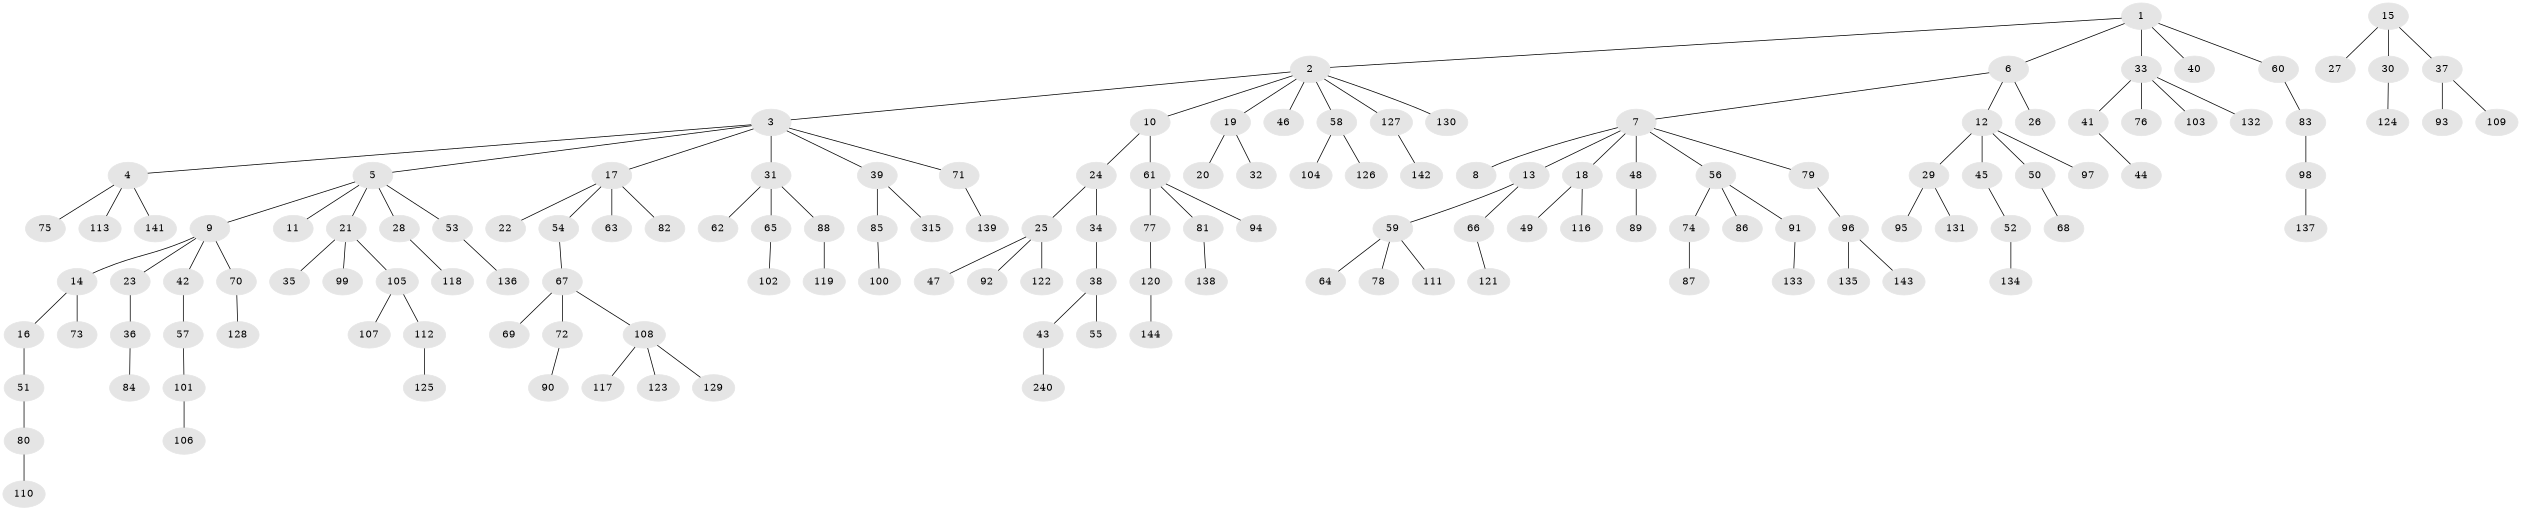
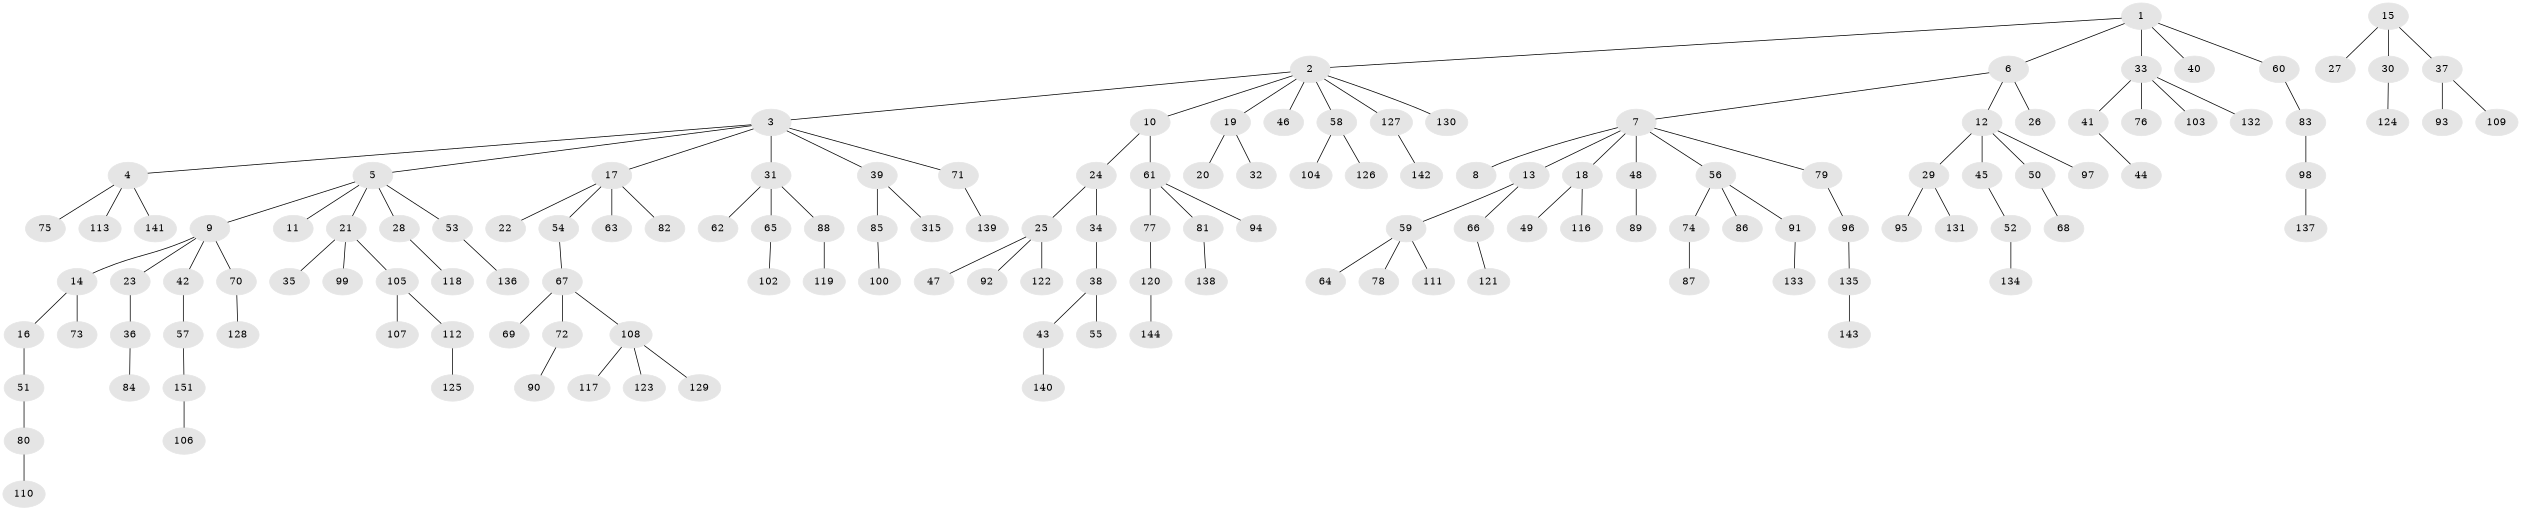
(1876, 255) -> (1849, 308)
(184, 388) -> (184, 388)
(1043, 388) -> (1043, 388)
